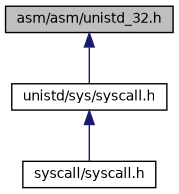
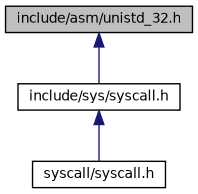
(89, 19) -> (99, 19)
(89, 97) -> (99, 97)
